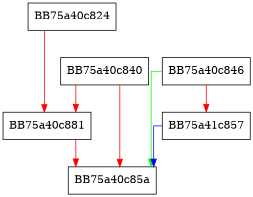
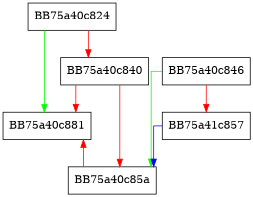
none -> (88, 40)
(44, 68) -> (44, 68)
(76, 149) -> (83, 157)
